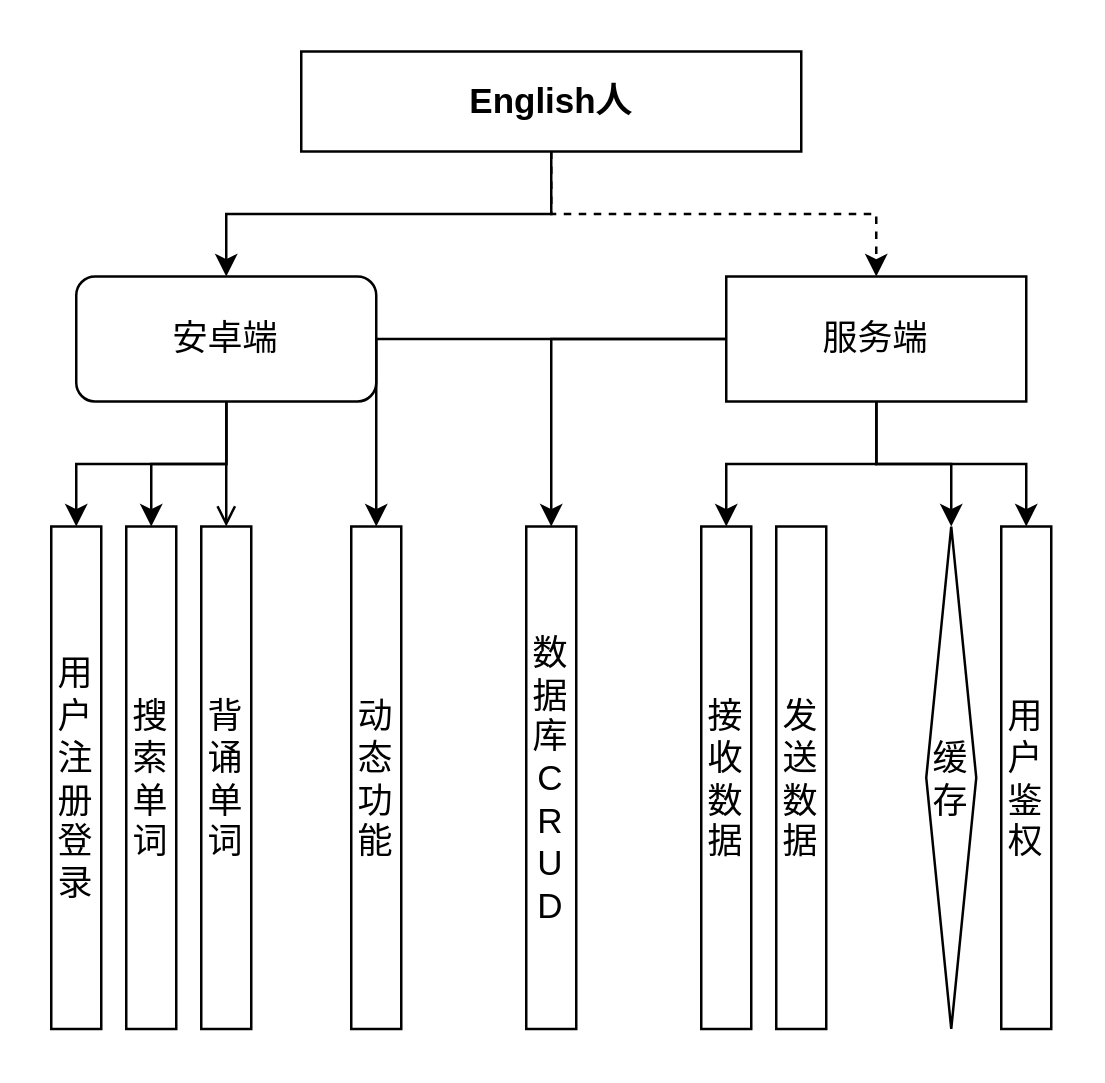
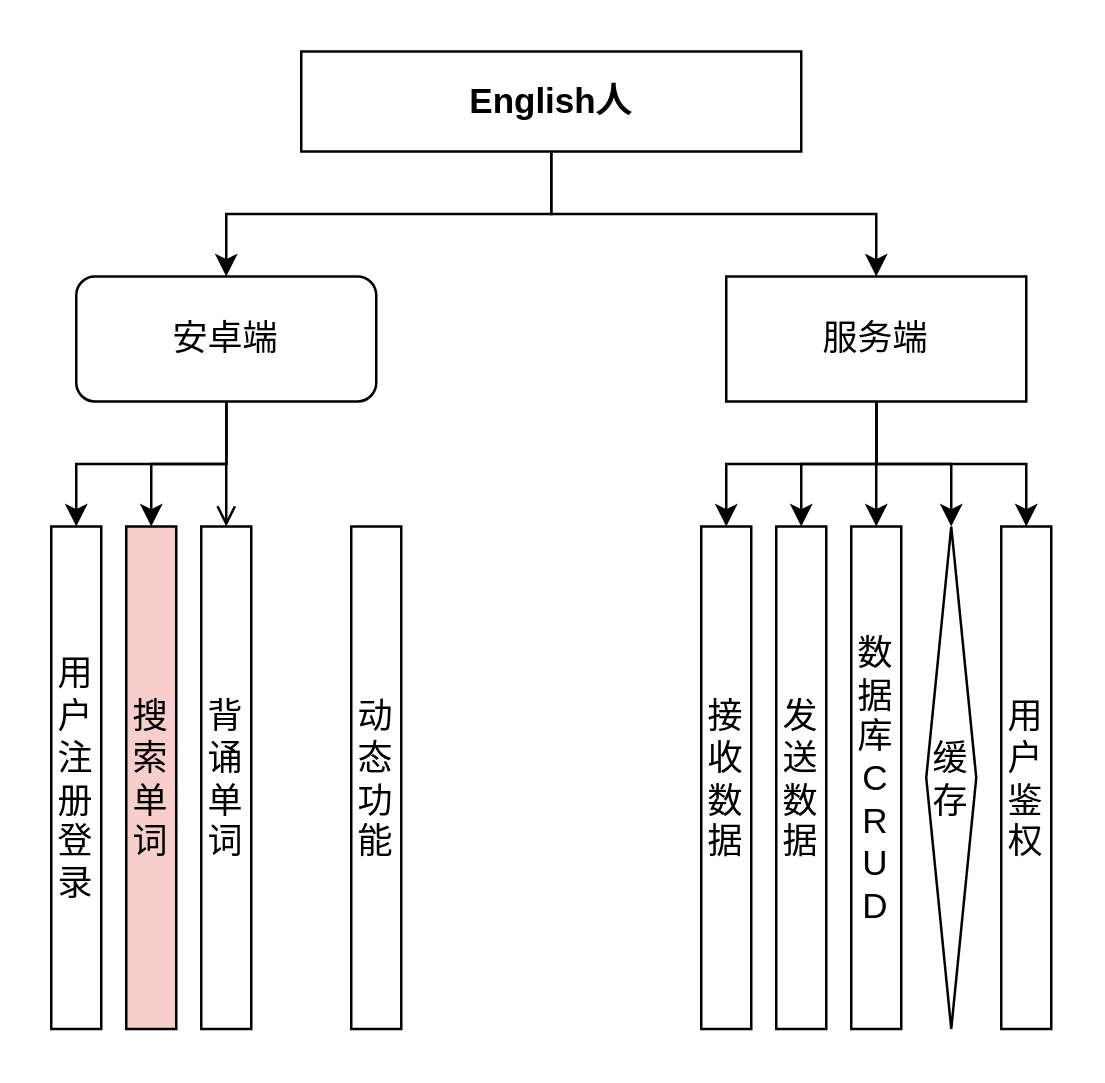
(738, 214) -> (738, 214)
(461, 339) -> (801, 488)
(151, 778) -> (151, 778)
(551, 778) -> (876, 778)
